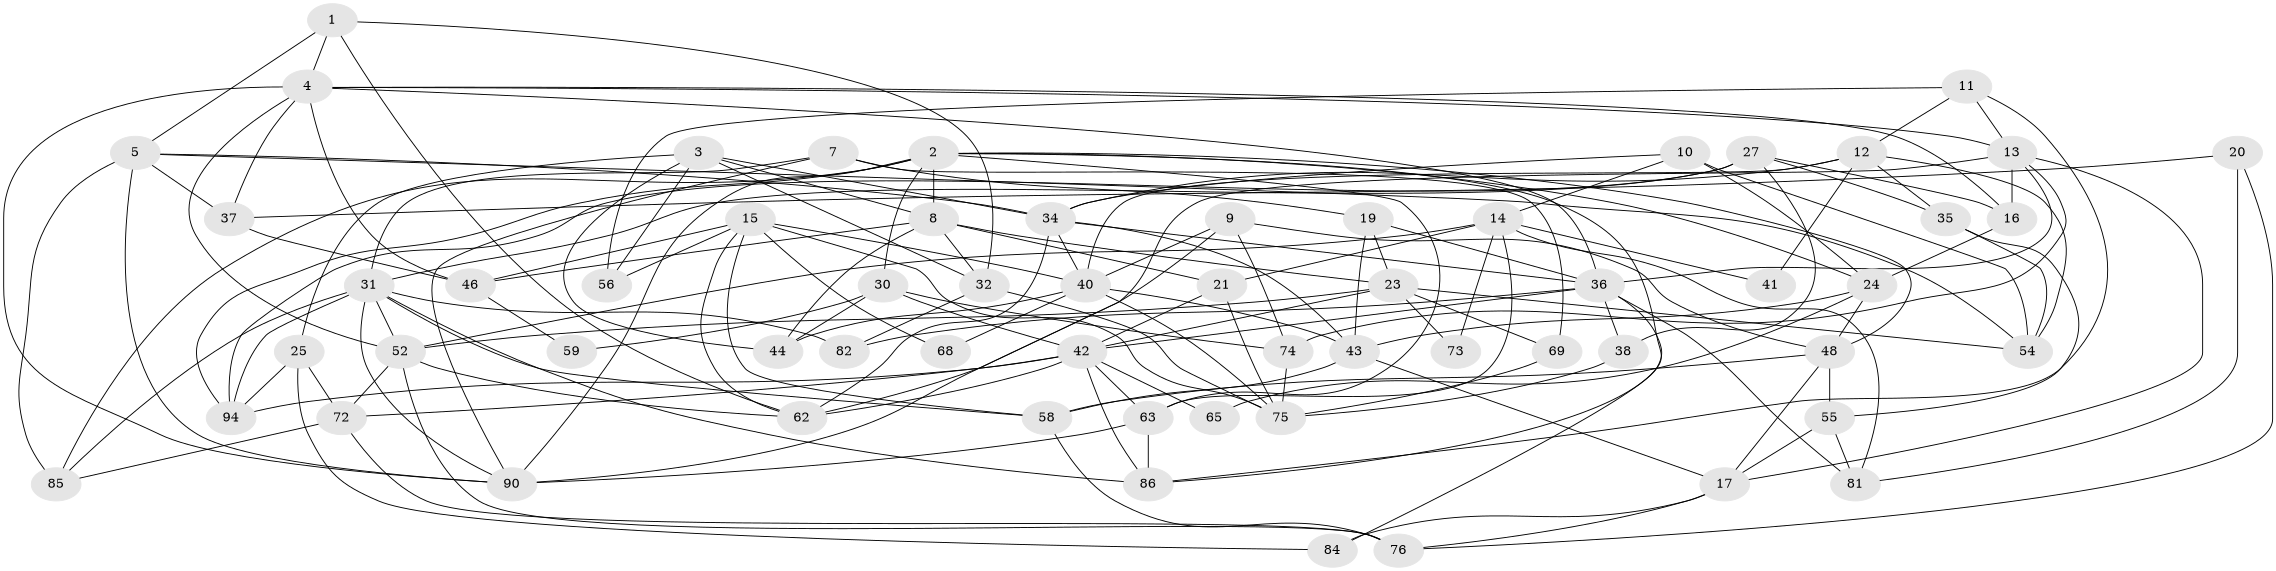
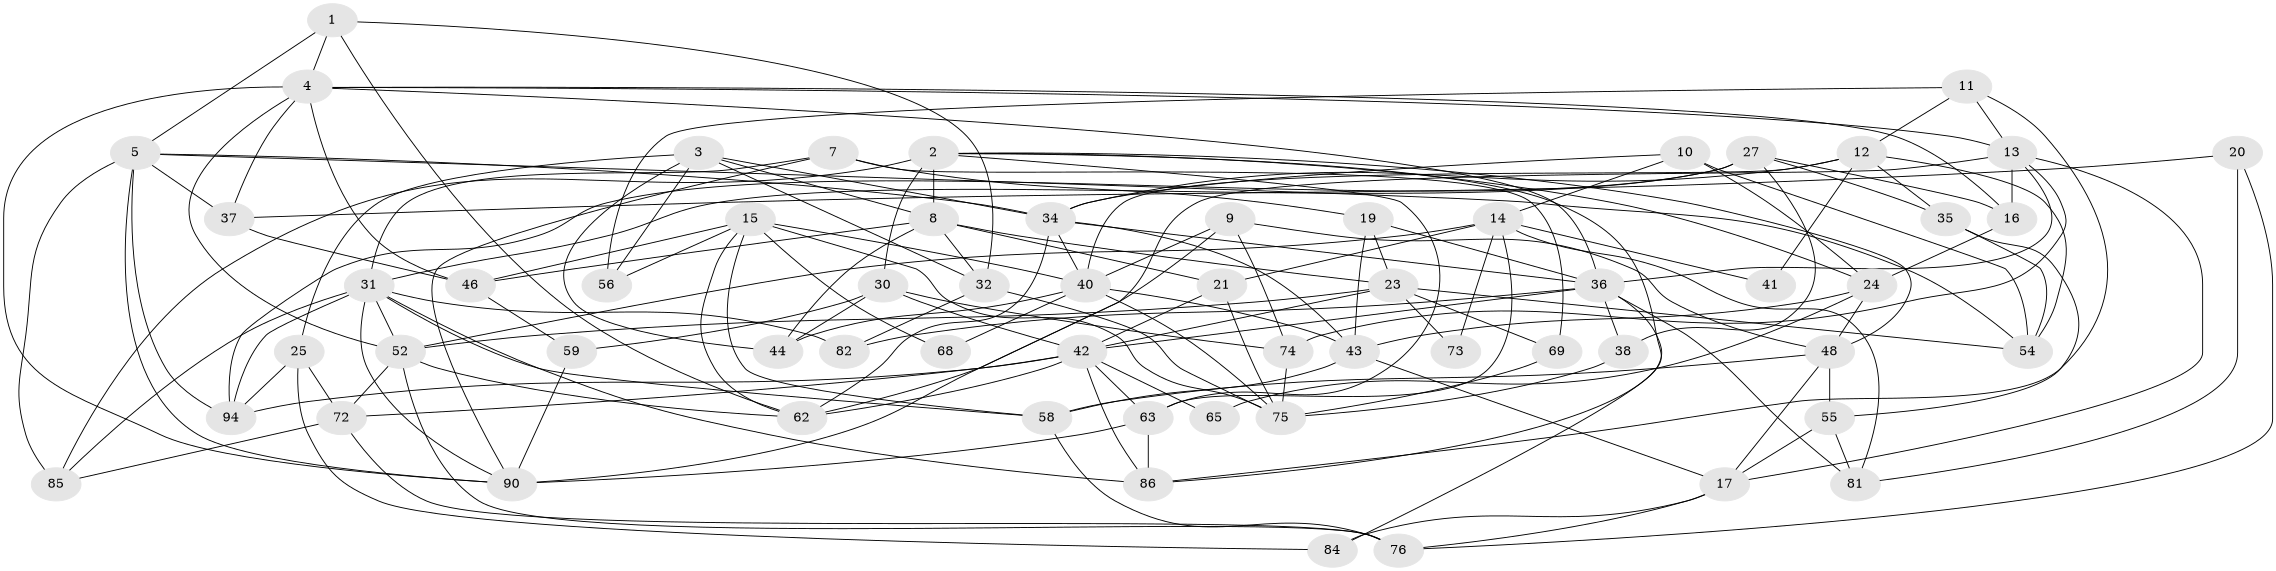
(507, 224) -> (141, 302)
(670, 248) -> (542, 418)
